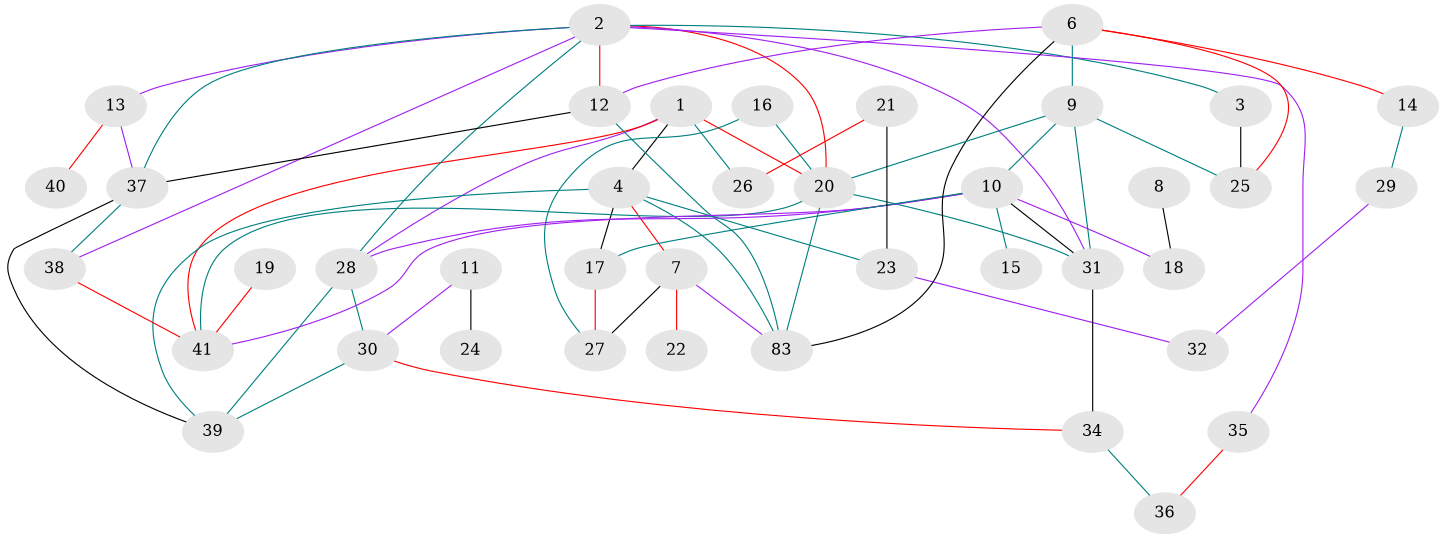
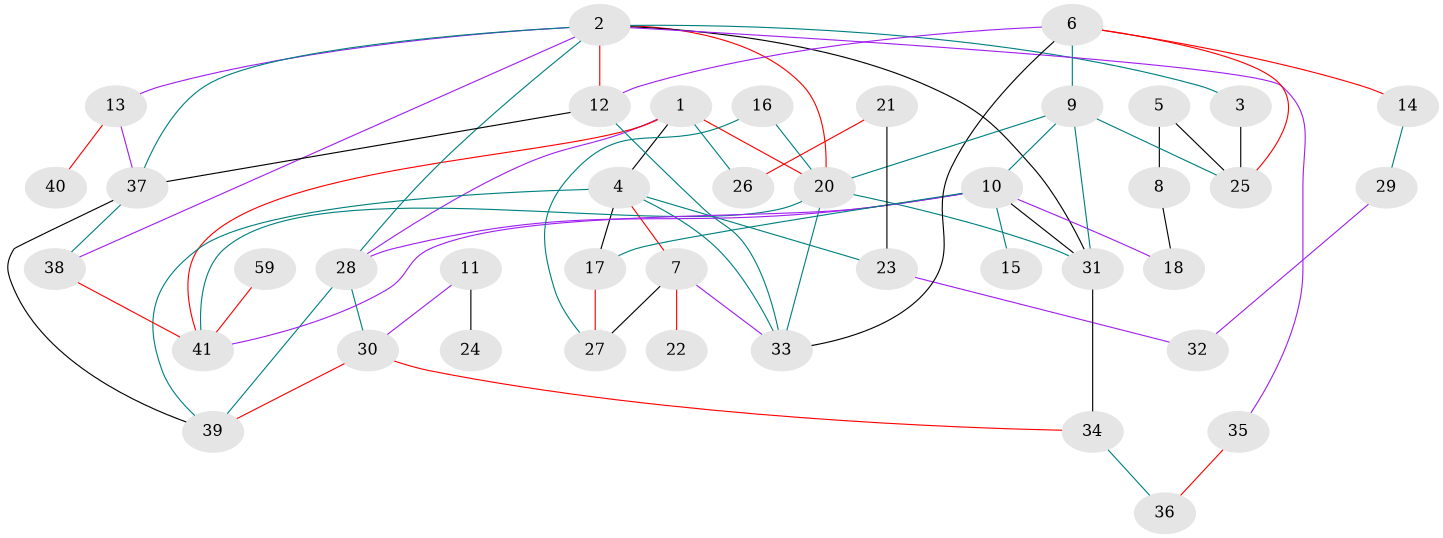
(894, 73) -> (894, 73)
none -> (1159, 106)
(265, 269) -> (265, 269)
(782, 350) -> (782, 350)
(291, 391) -> (291, 391)
